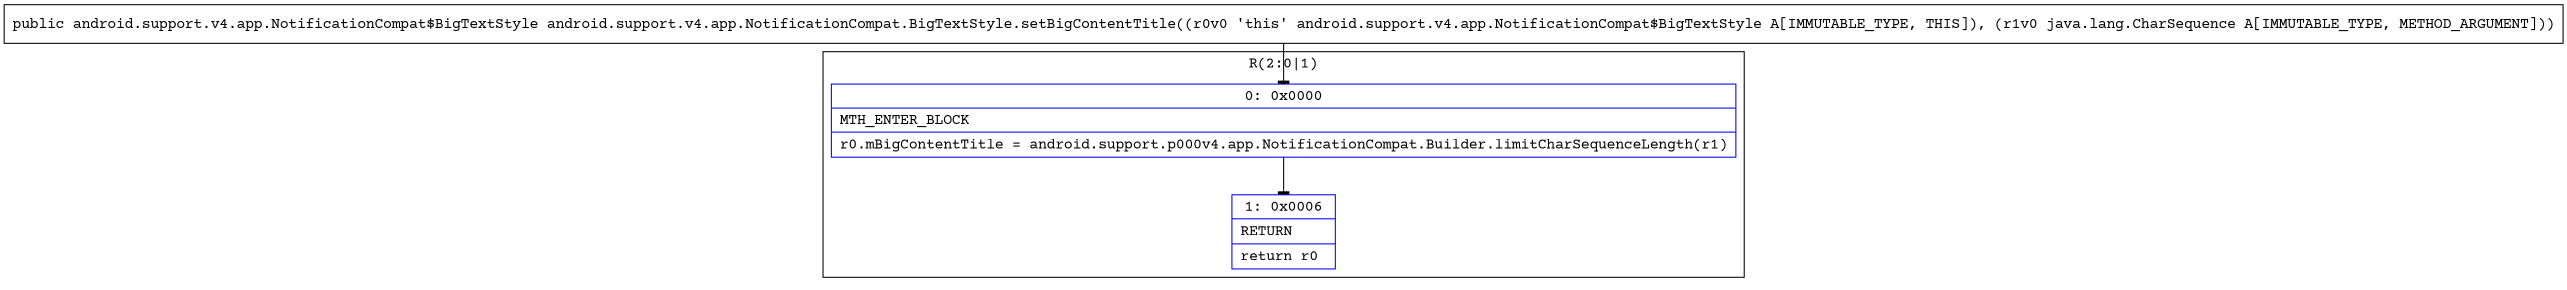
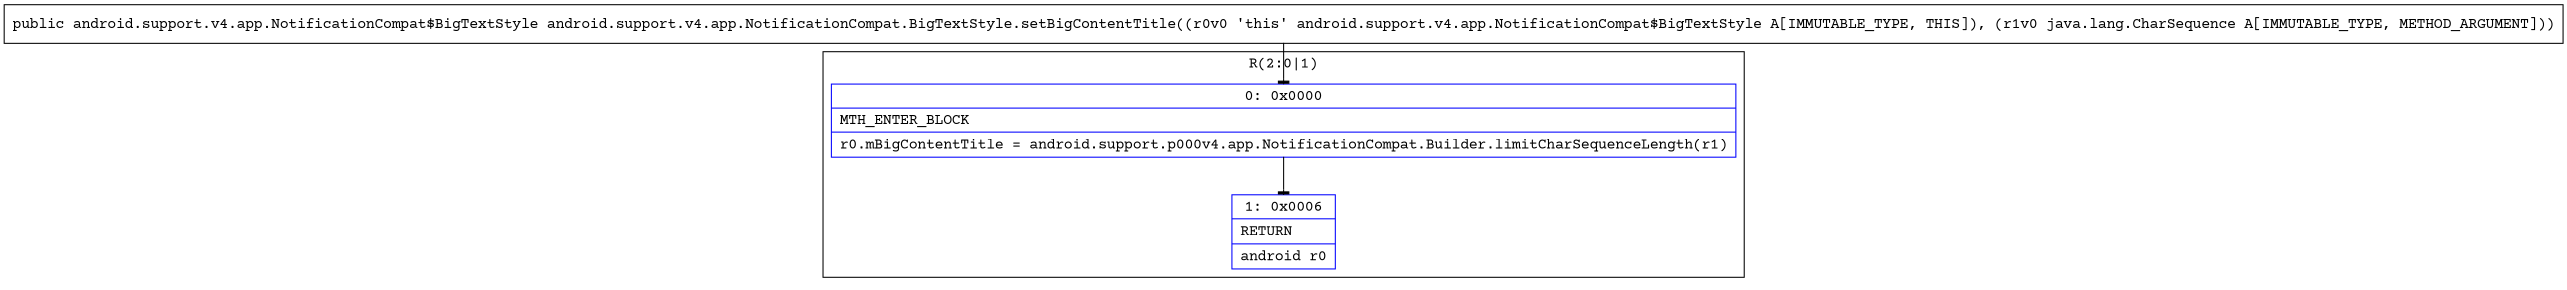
(1279, 256) -> (1284, 256)
